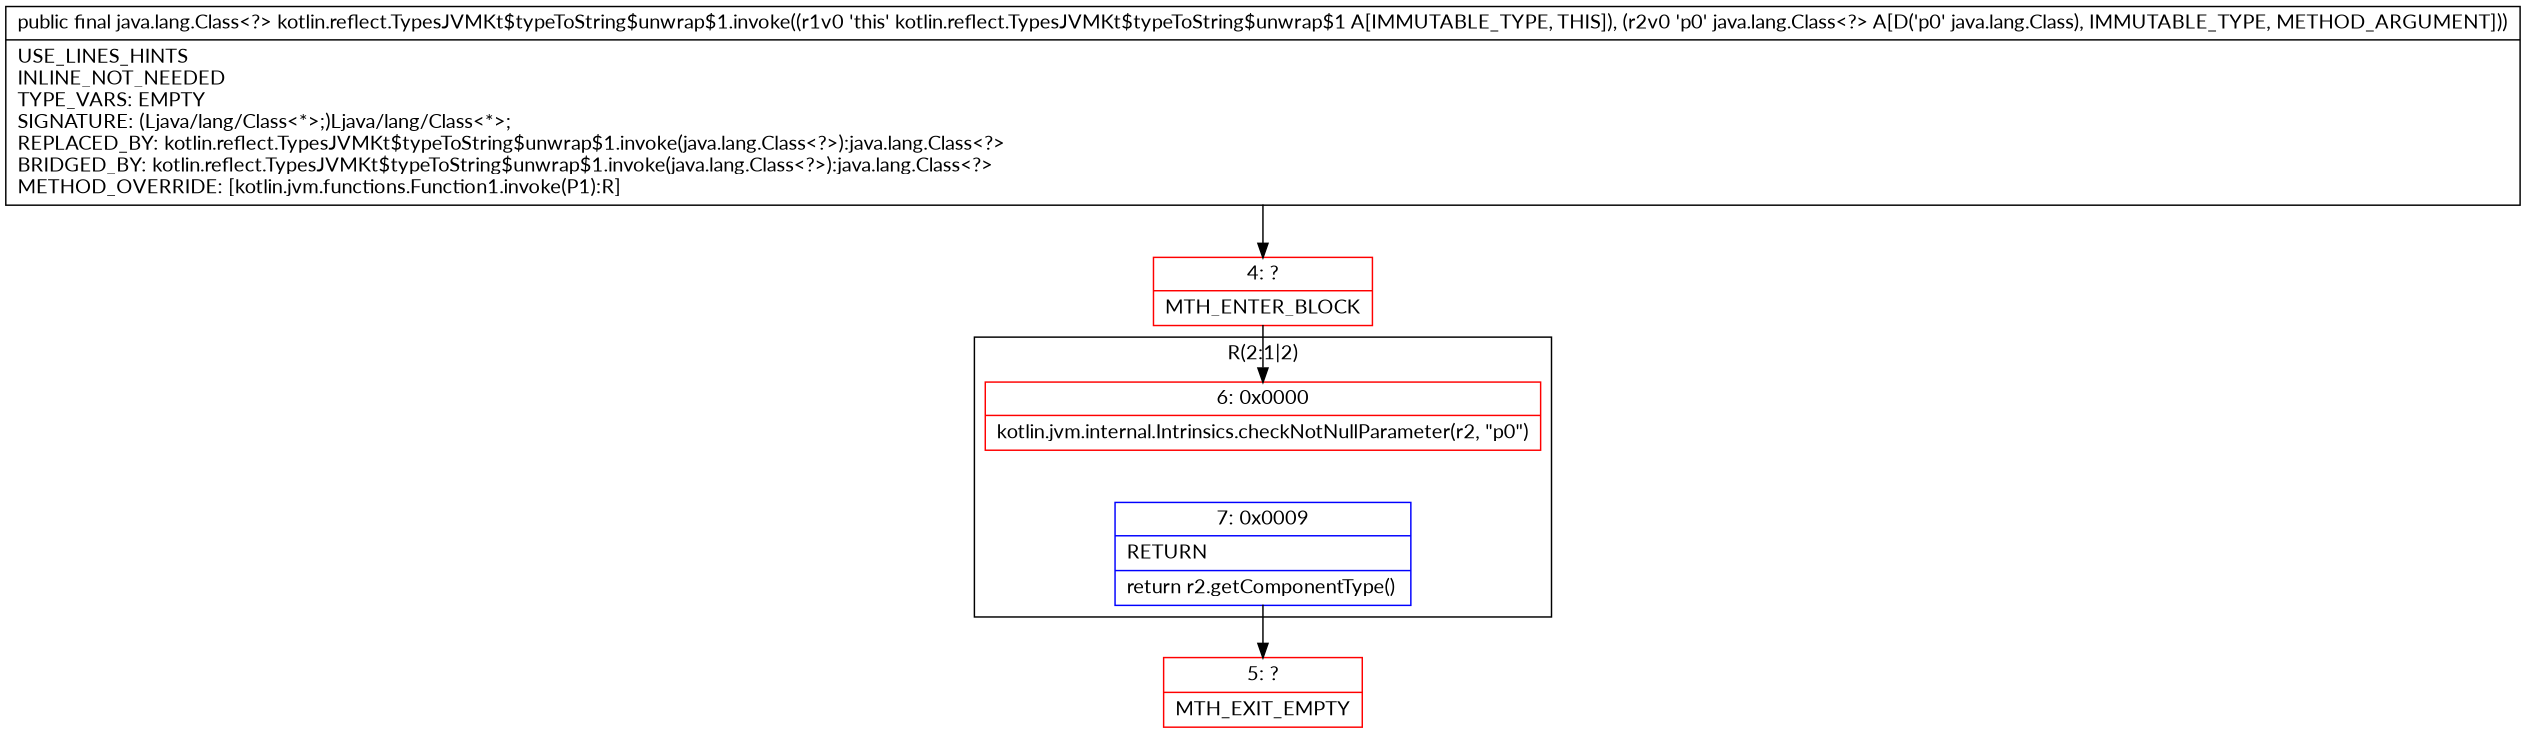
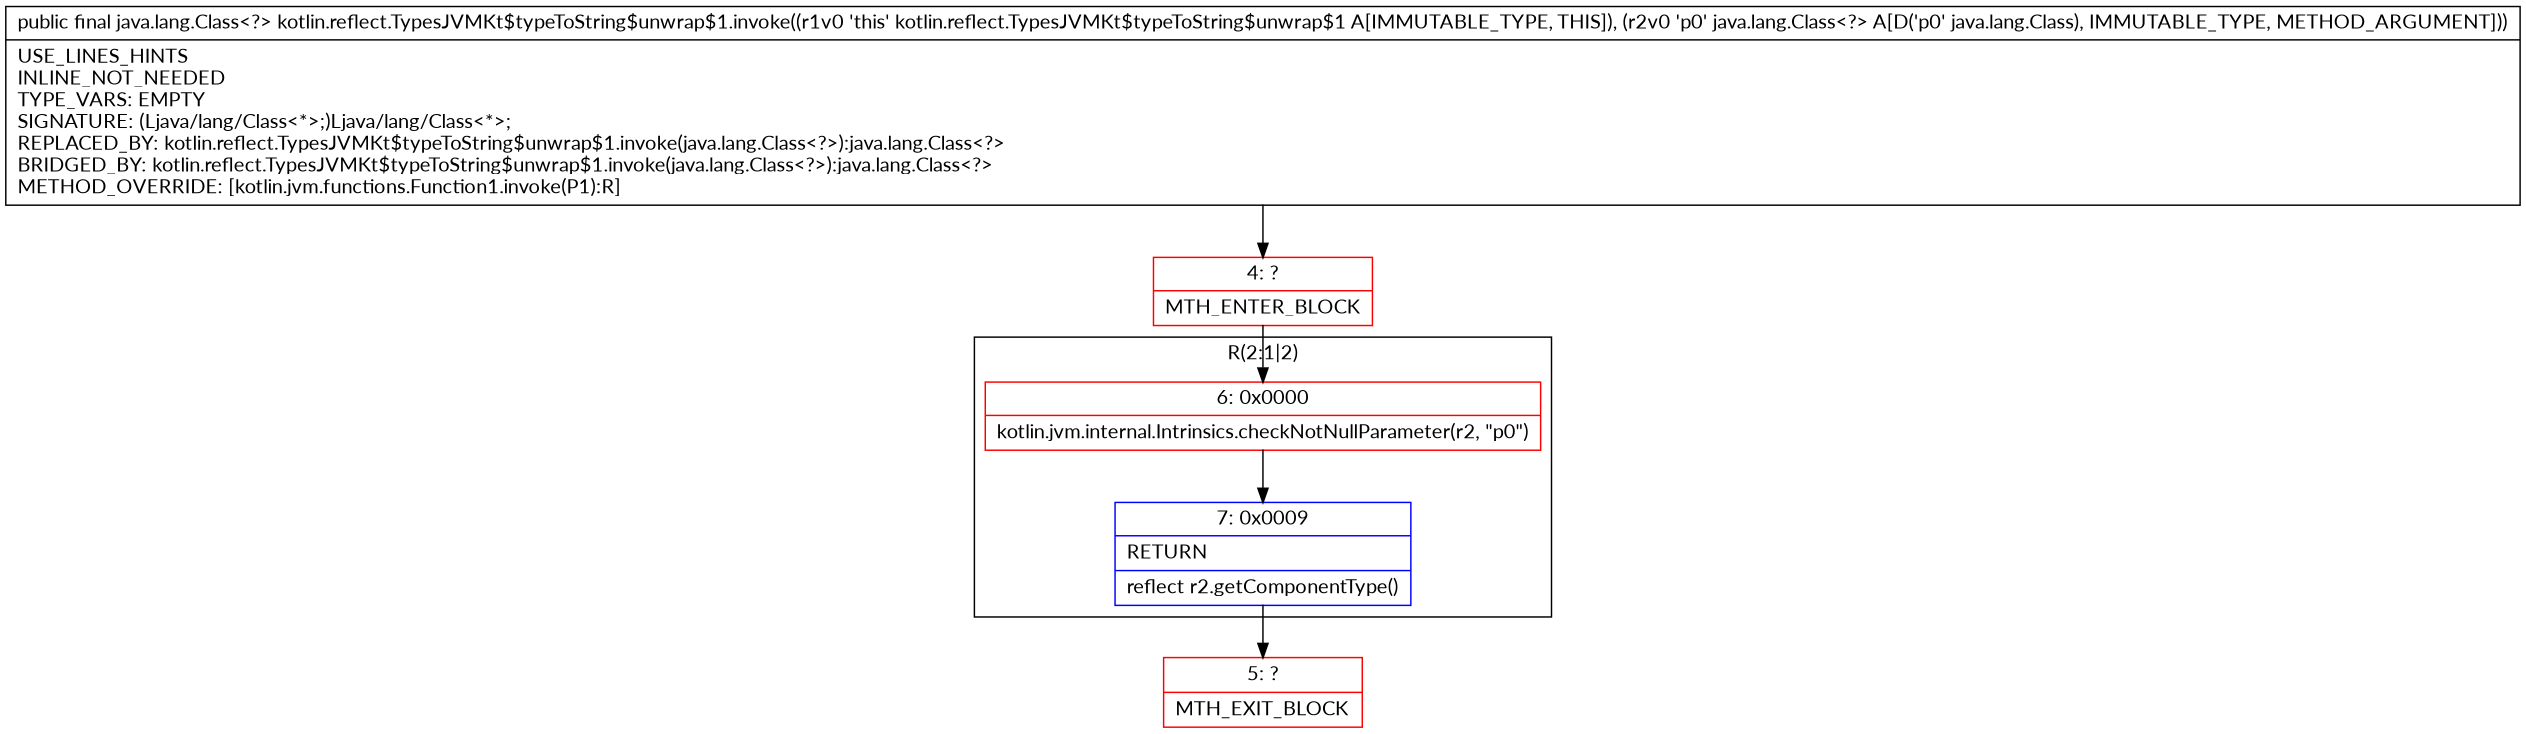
none -> (1263, 469)
(1262, 587) -> (1263, 587)
(1263, 709) -> (1262, 709)
